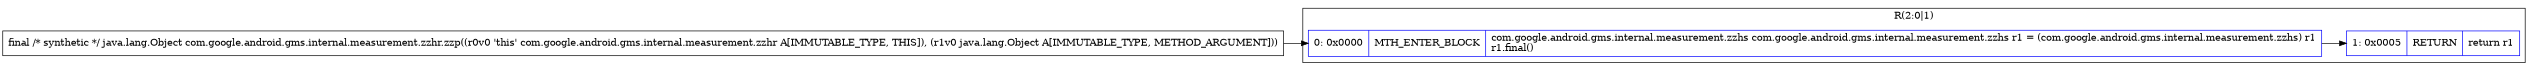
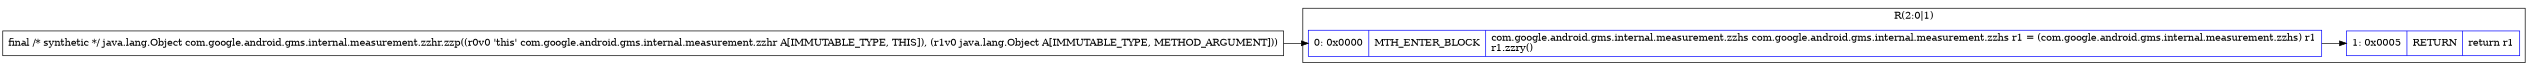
(1512, 48) -> (1512, 48)
